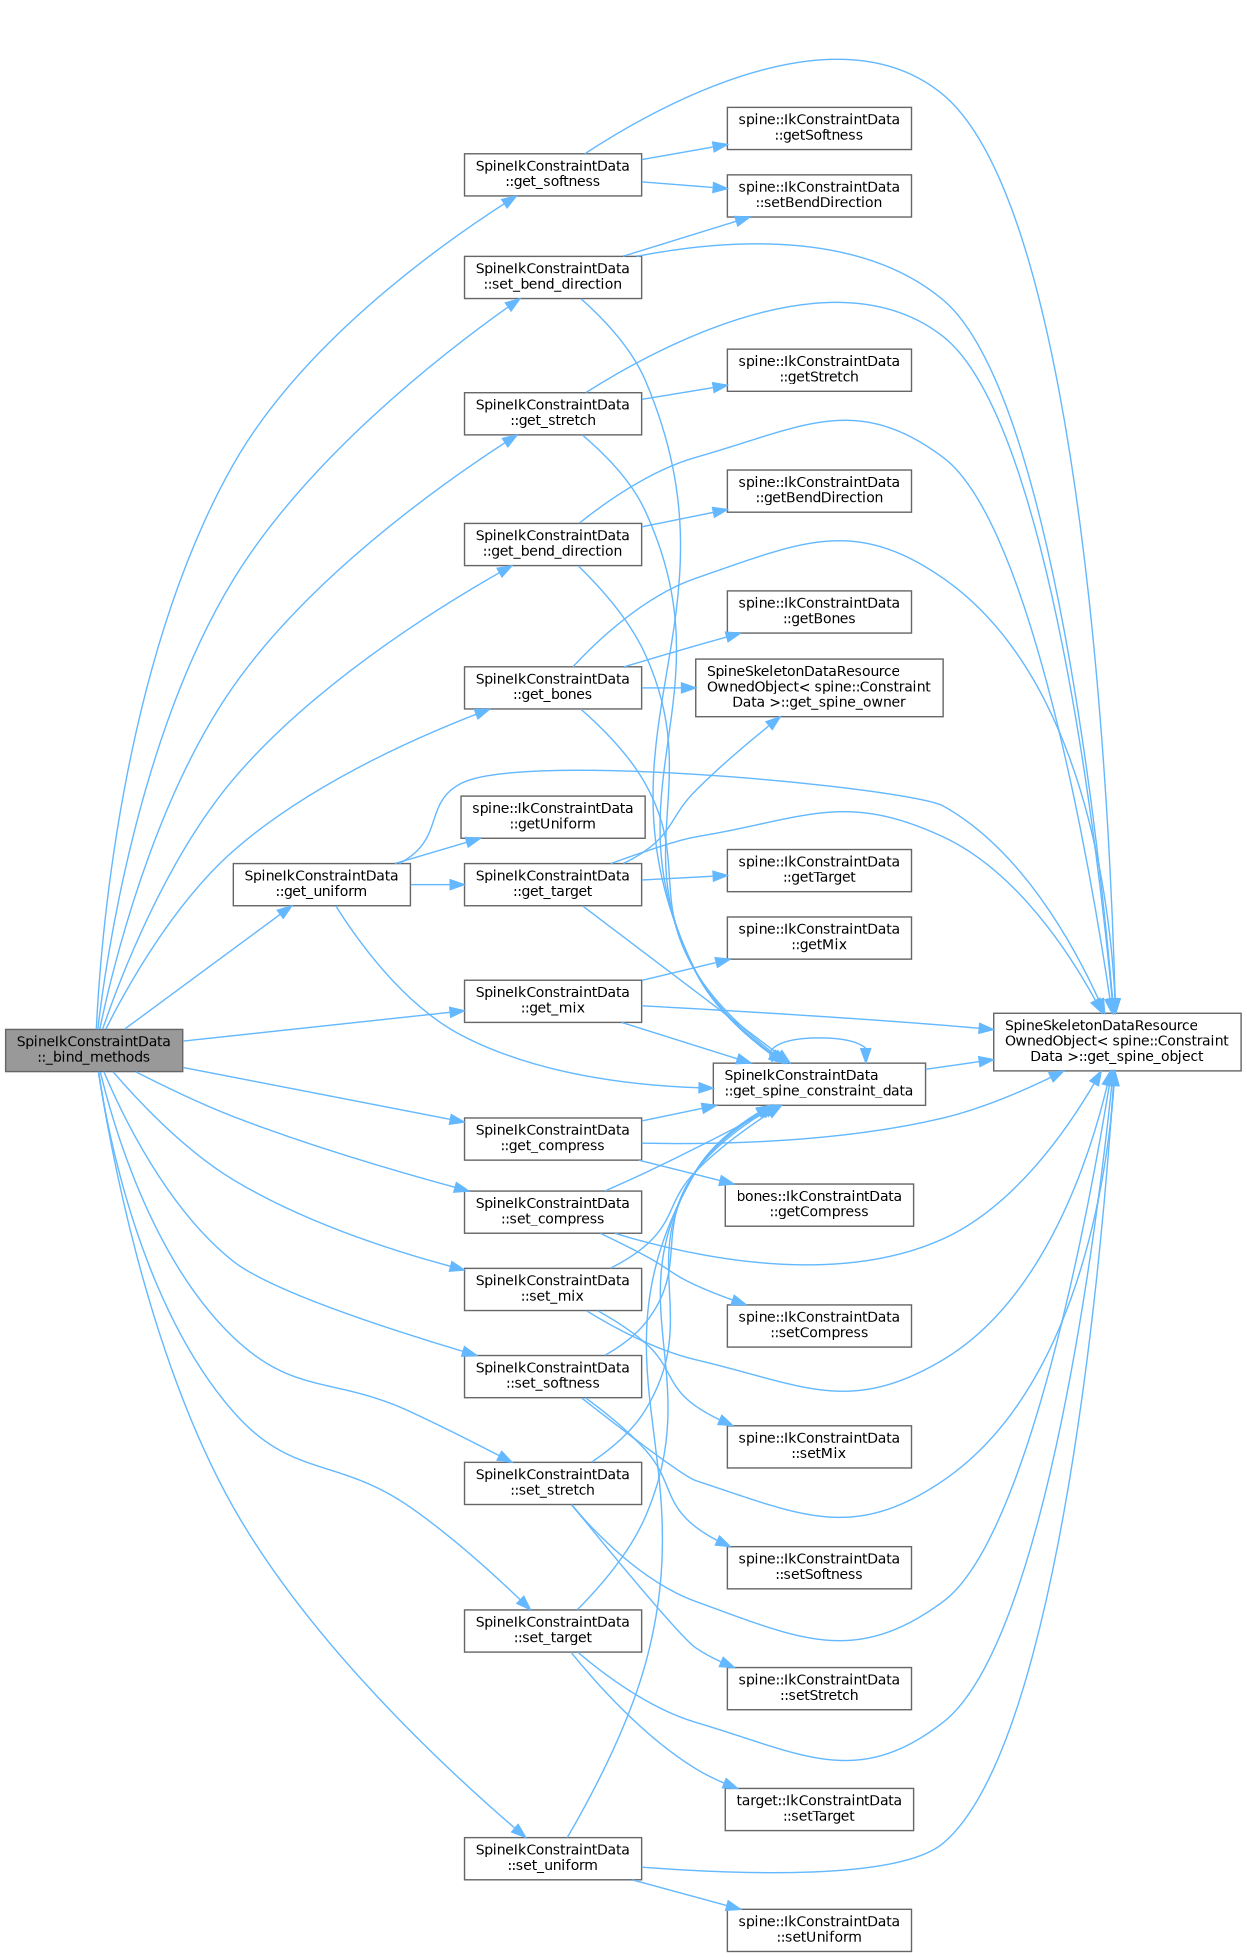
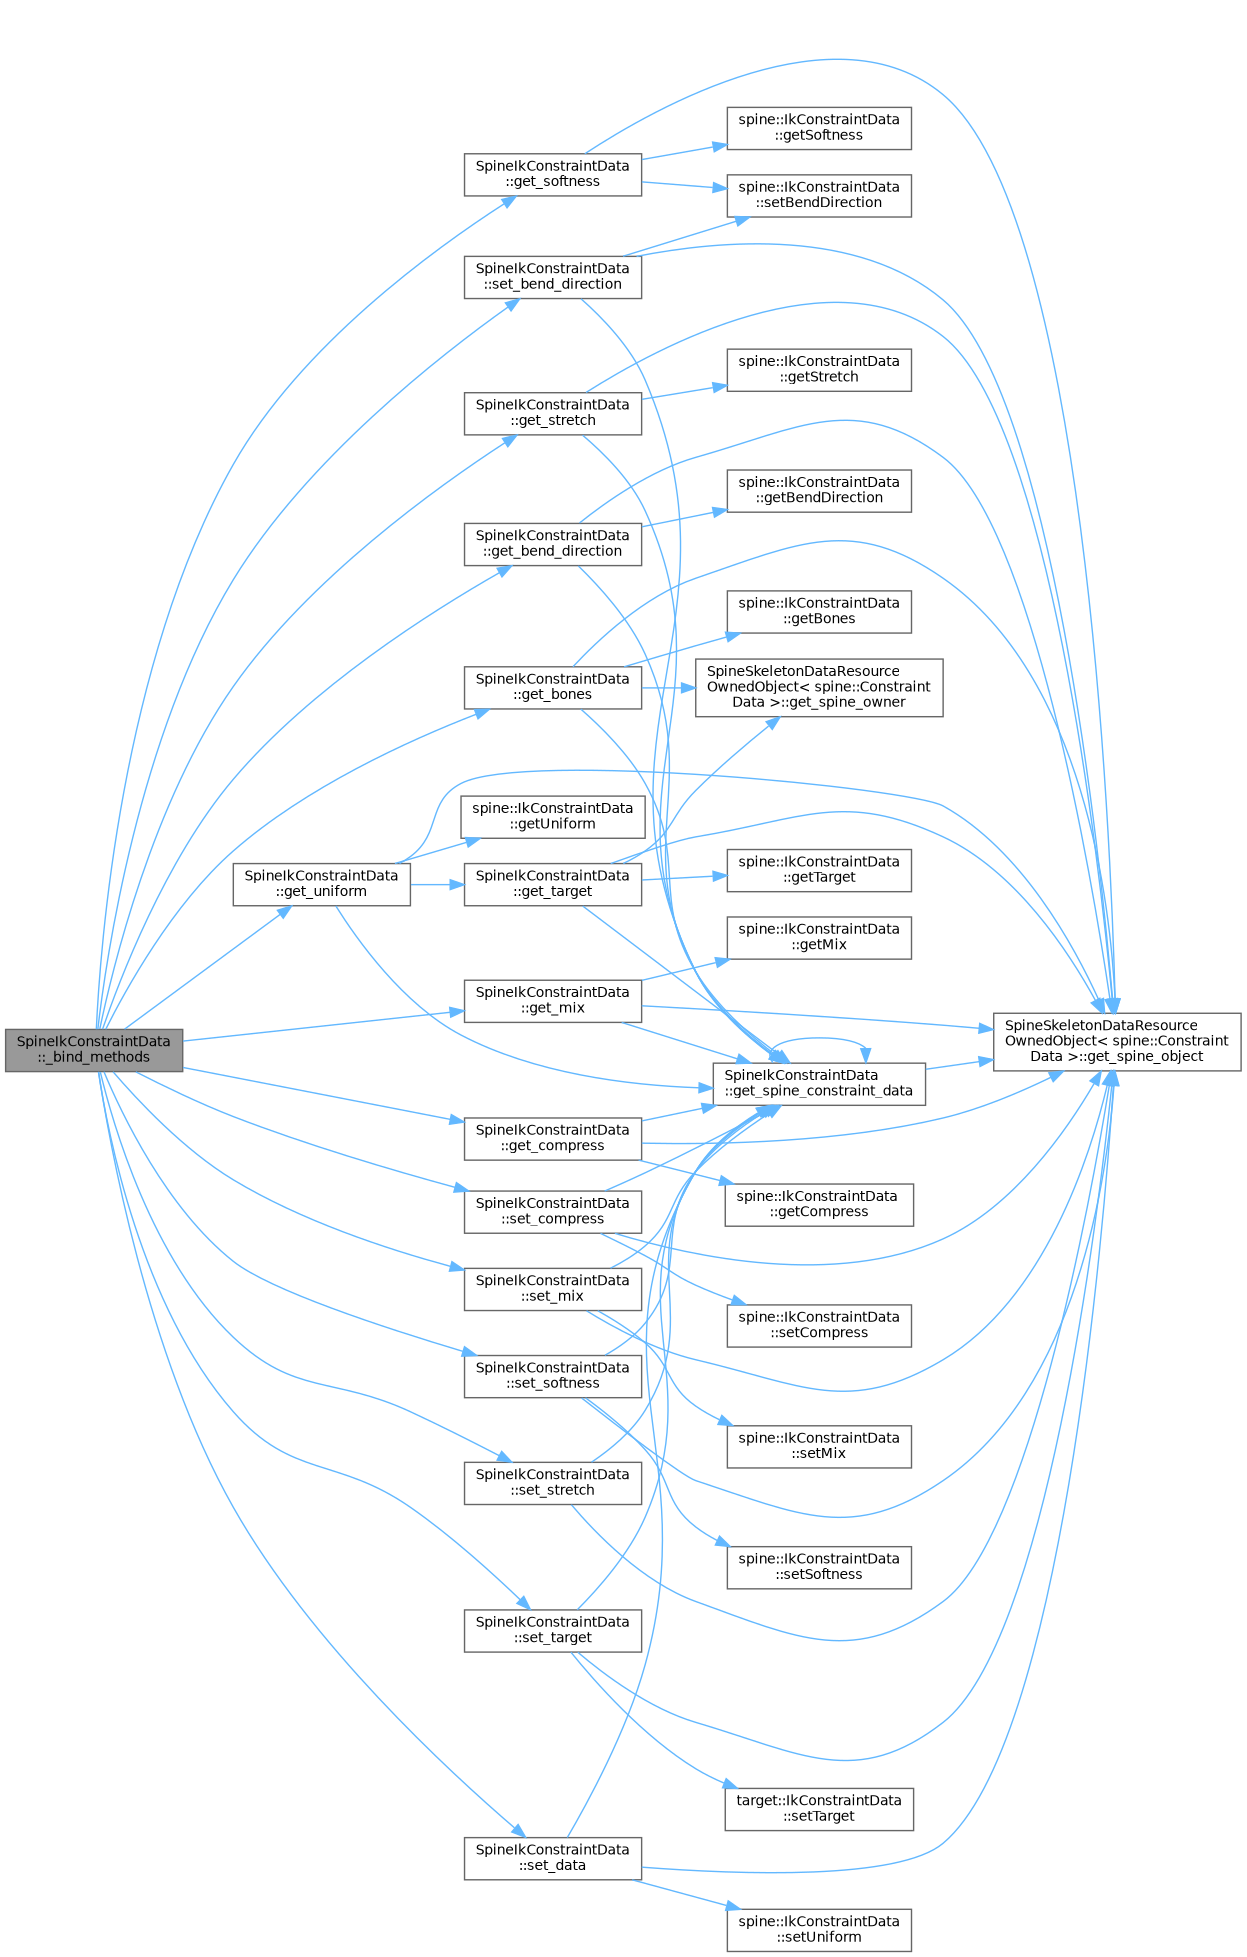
(819, 1205) -> (819, 1205)
(819, 1689) -> none
(553, 1859) -> (553, 1859)
